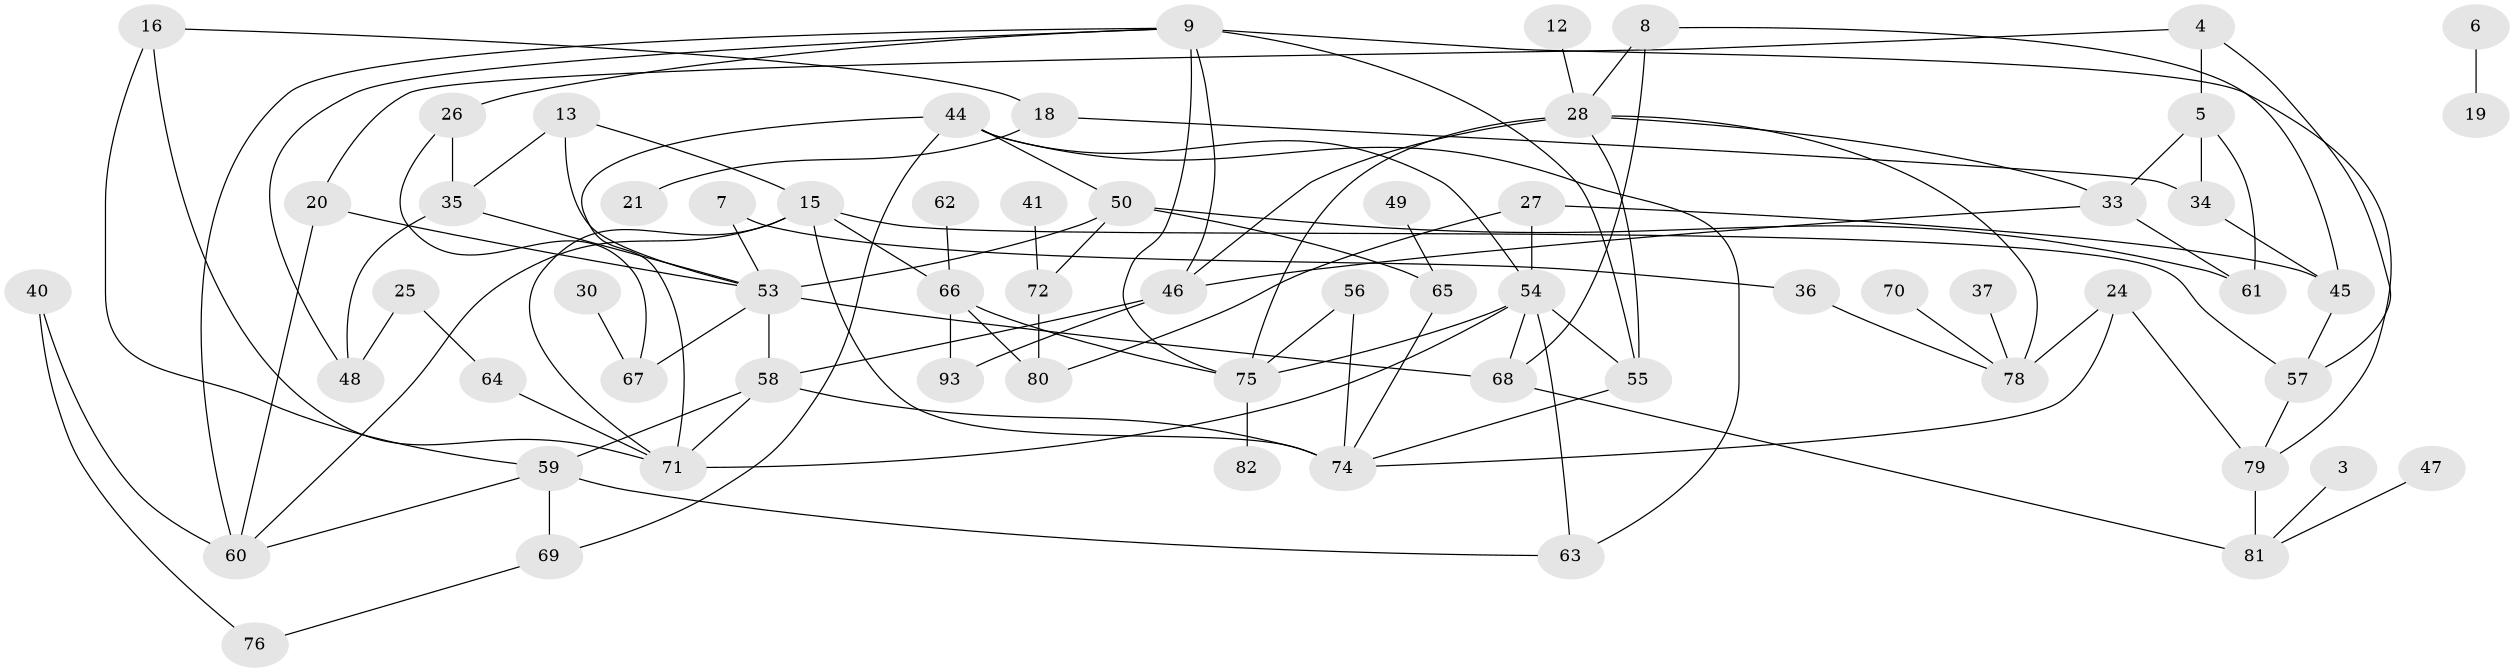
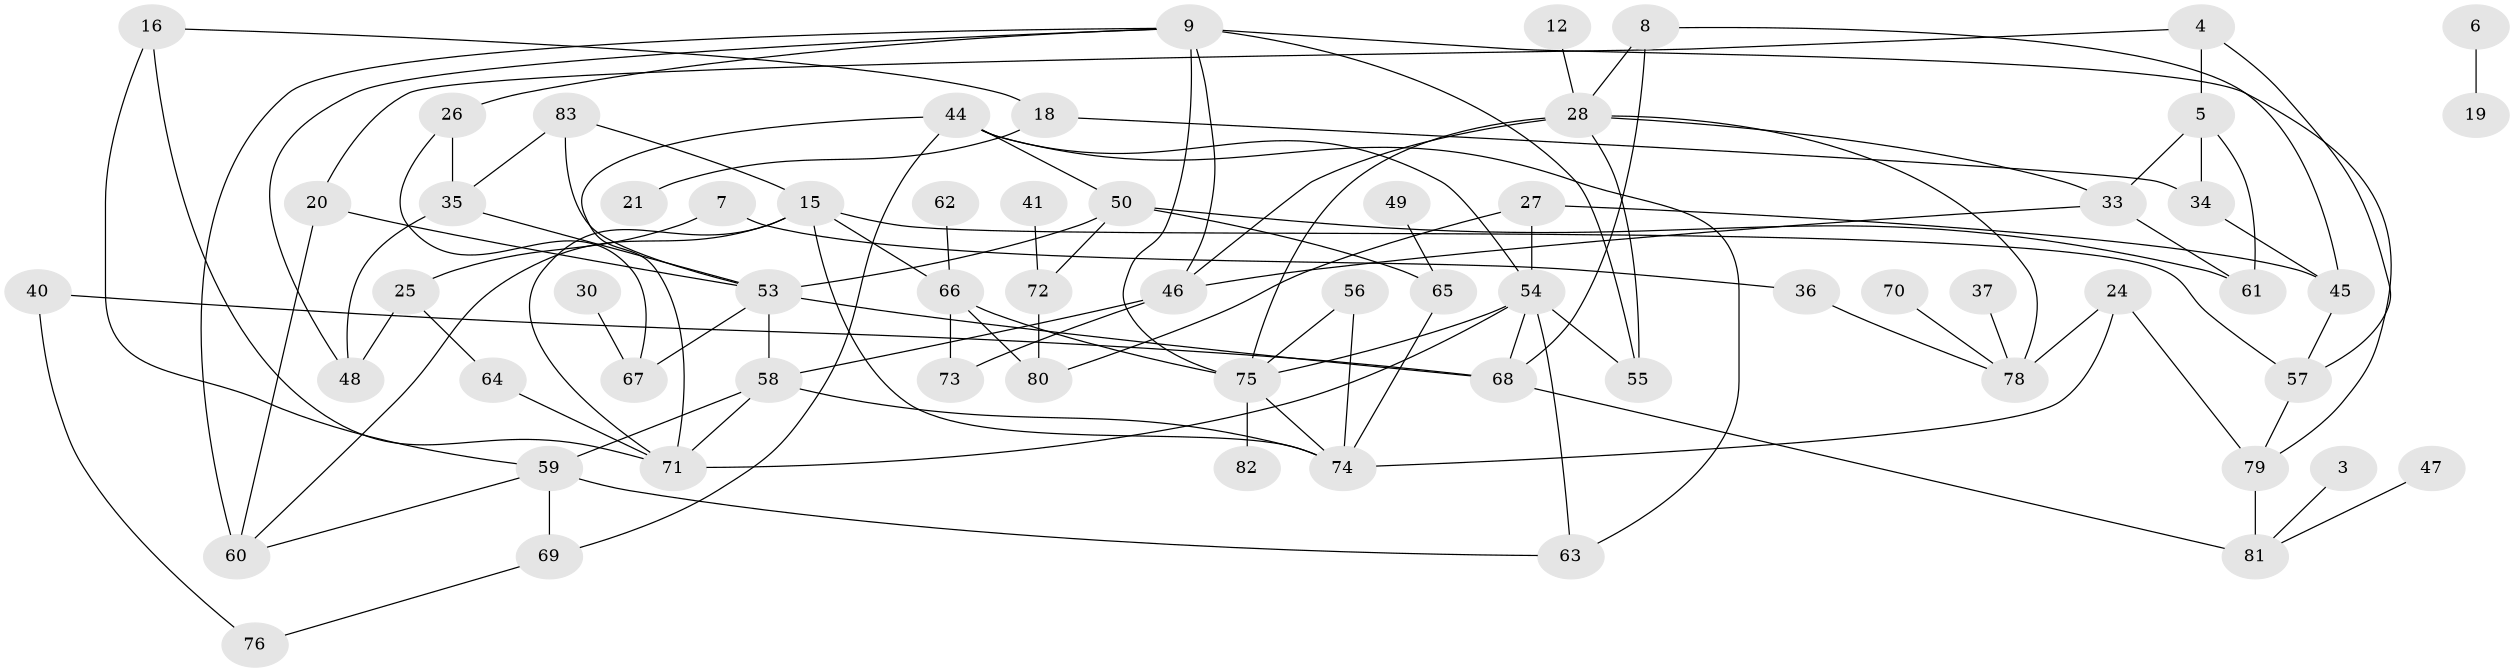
(567, 115) -> (567, 115)
(746, 248) -> (565, 249)
(950, 380) -> (950, 380)
(1491, 424) -> (1295, 424)
(103, 447) -> (736, 330)
